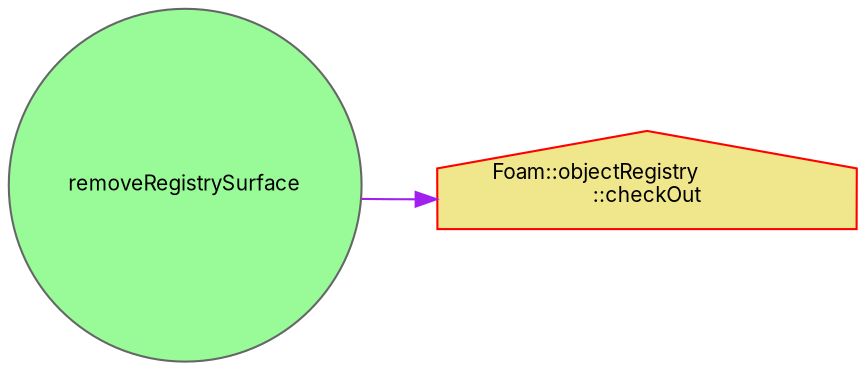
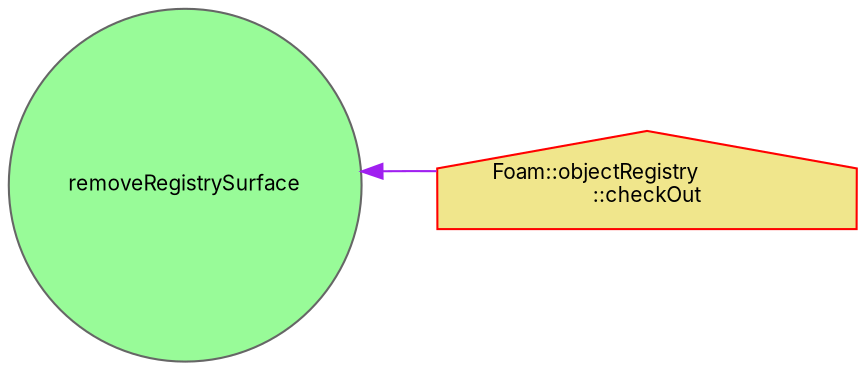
(388, 199) -> (410, 171)
